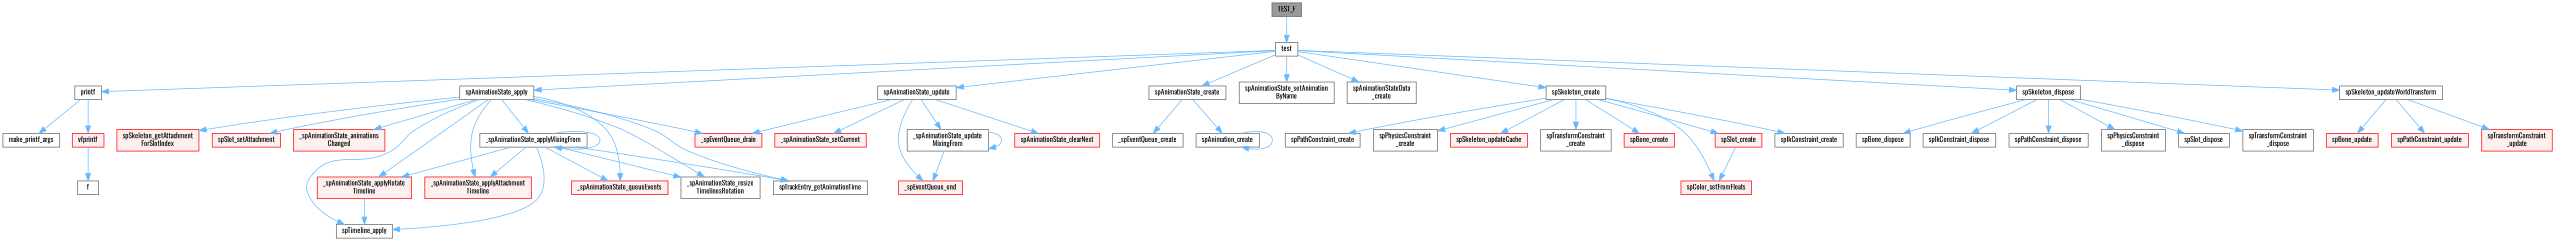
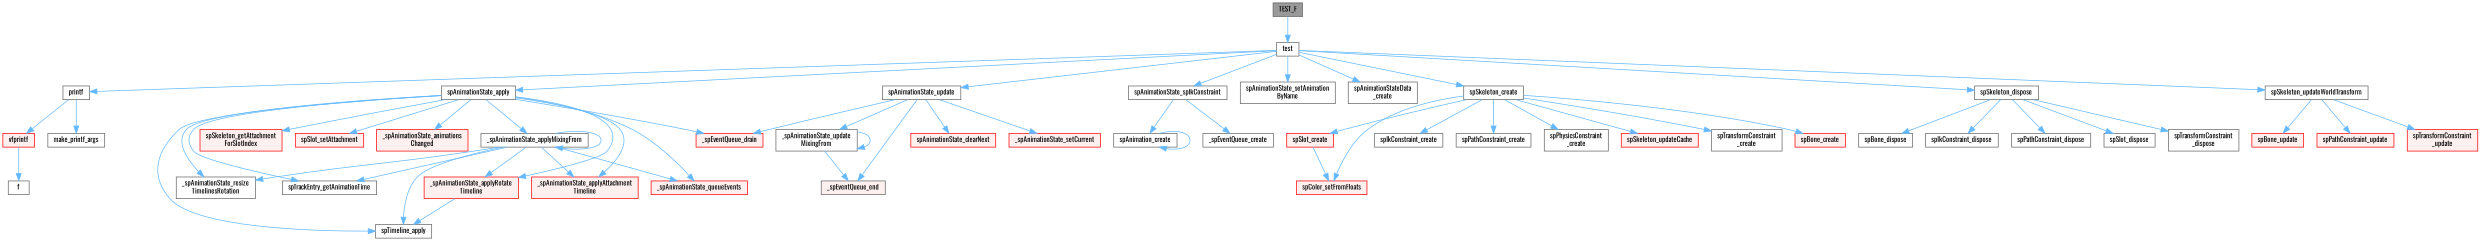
(1187, 93) -> (1178, 93)
(2134, 140) -> none
(931, 188) -> (853, 188)
